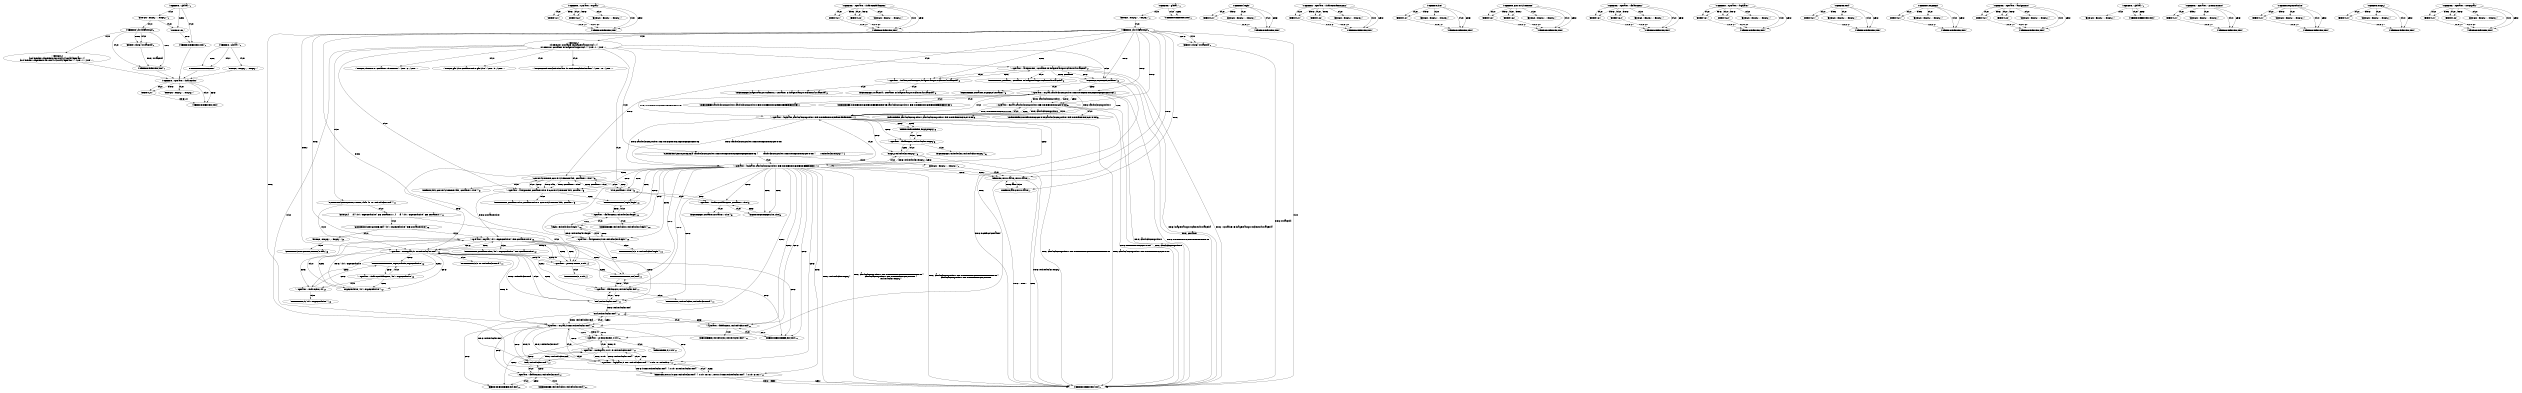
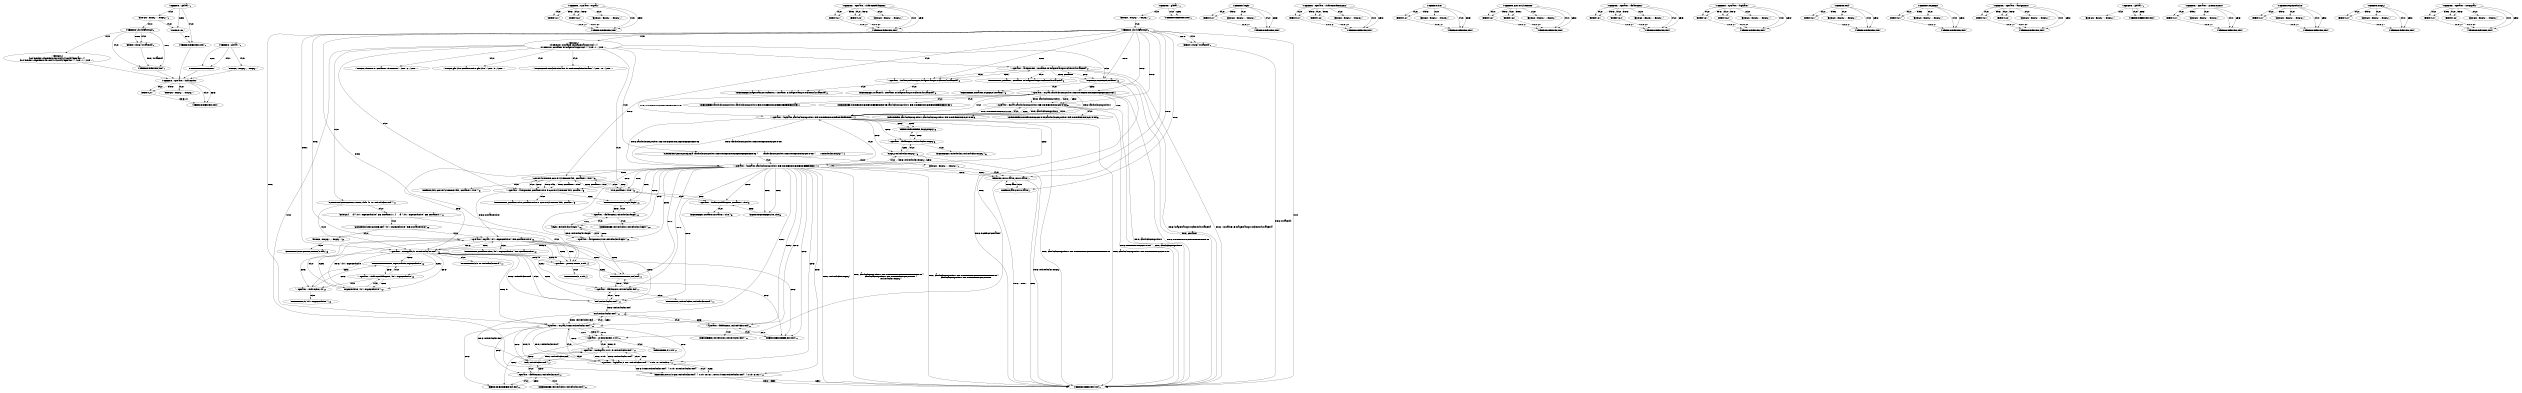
(737, 210) -> none
(641, 252) -> none
none -> (372, 283)
